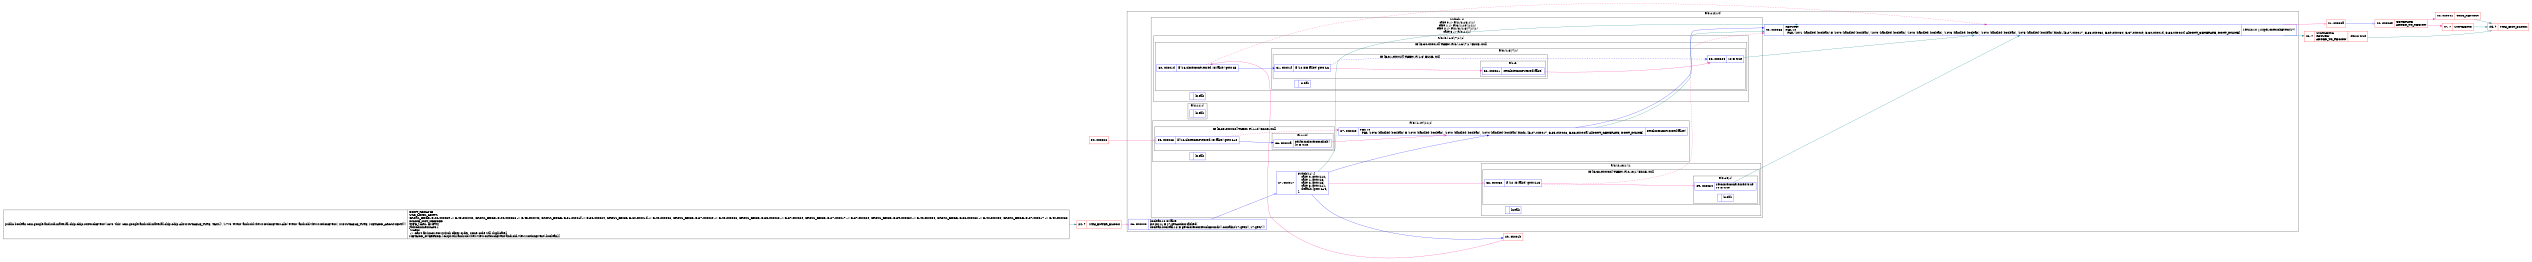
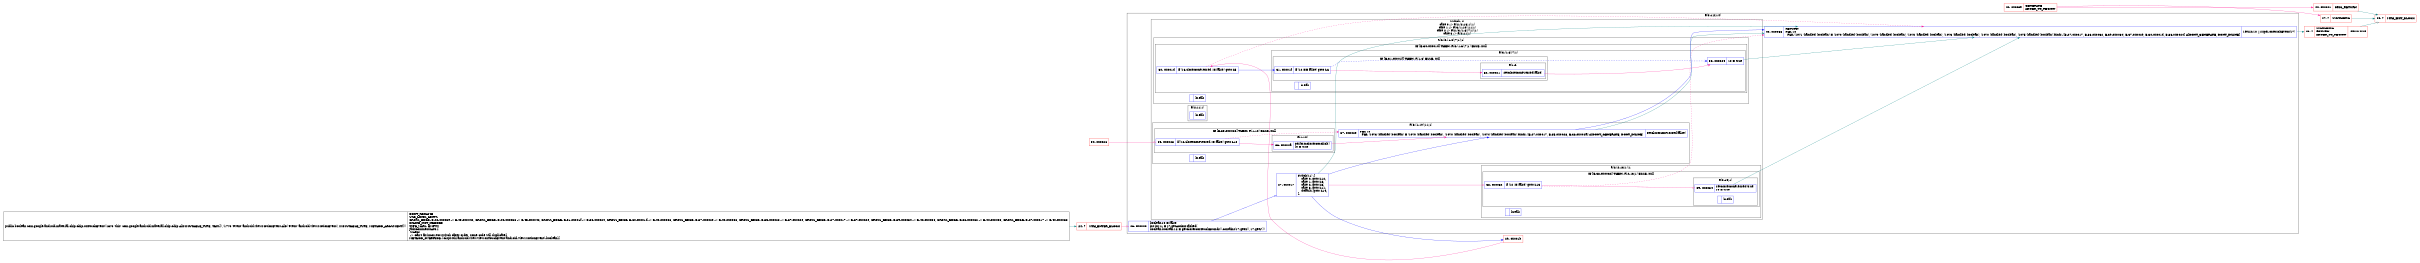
(2336, 24) -> none
(1255, 142) -> (1255, 144)
